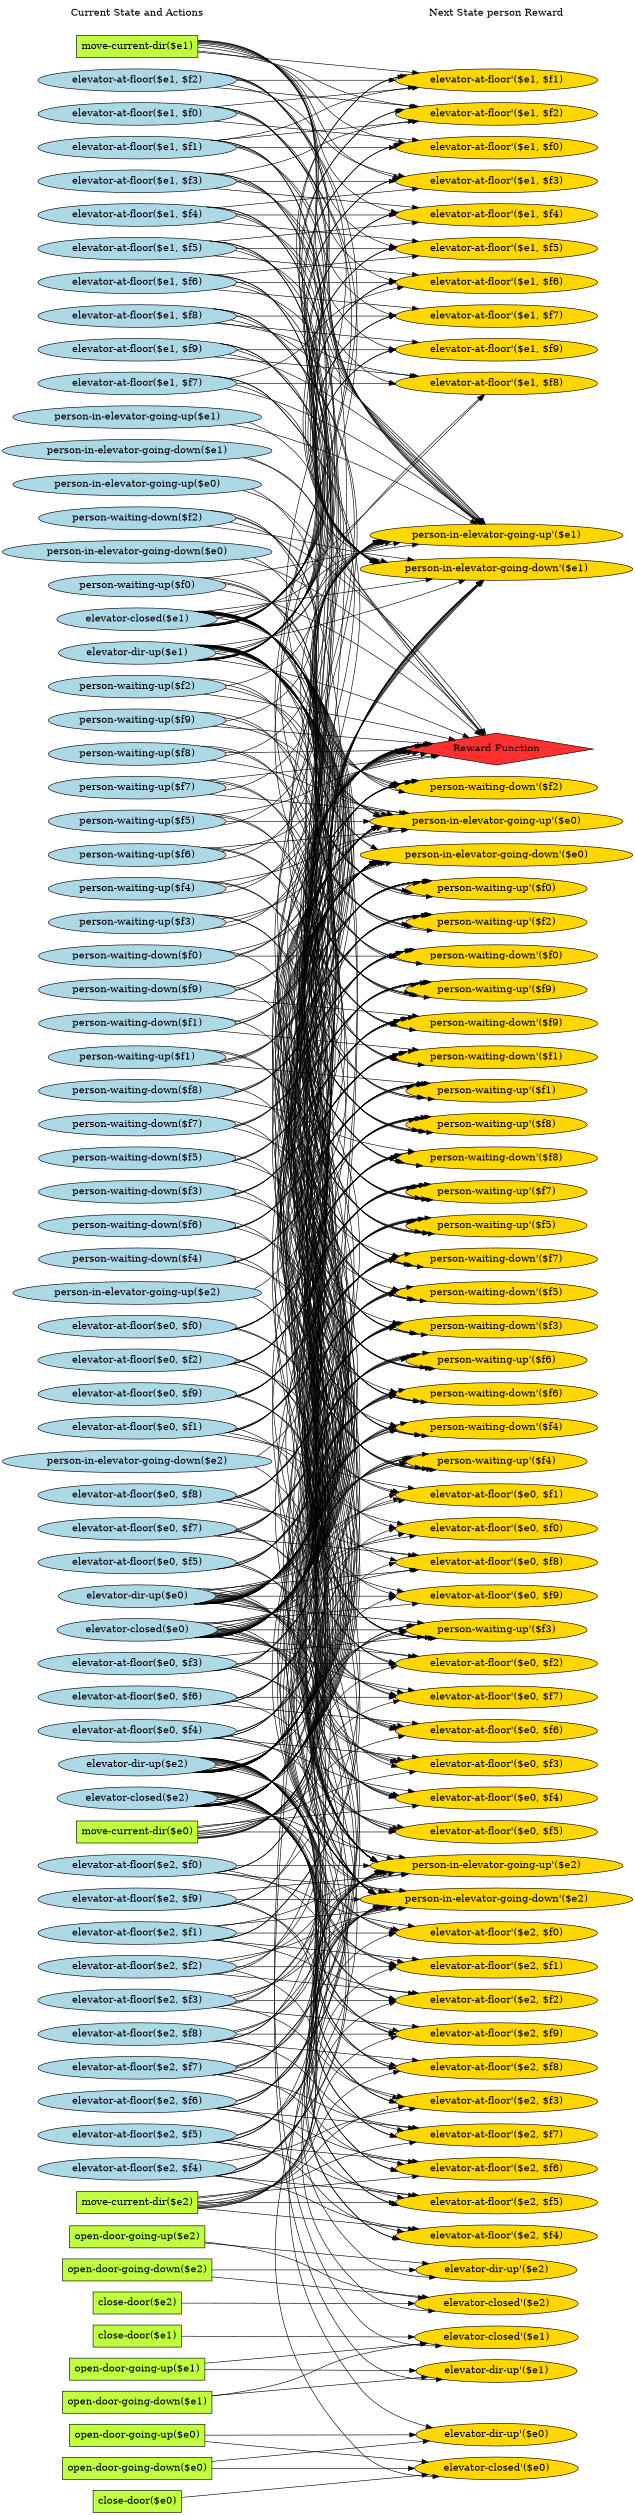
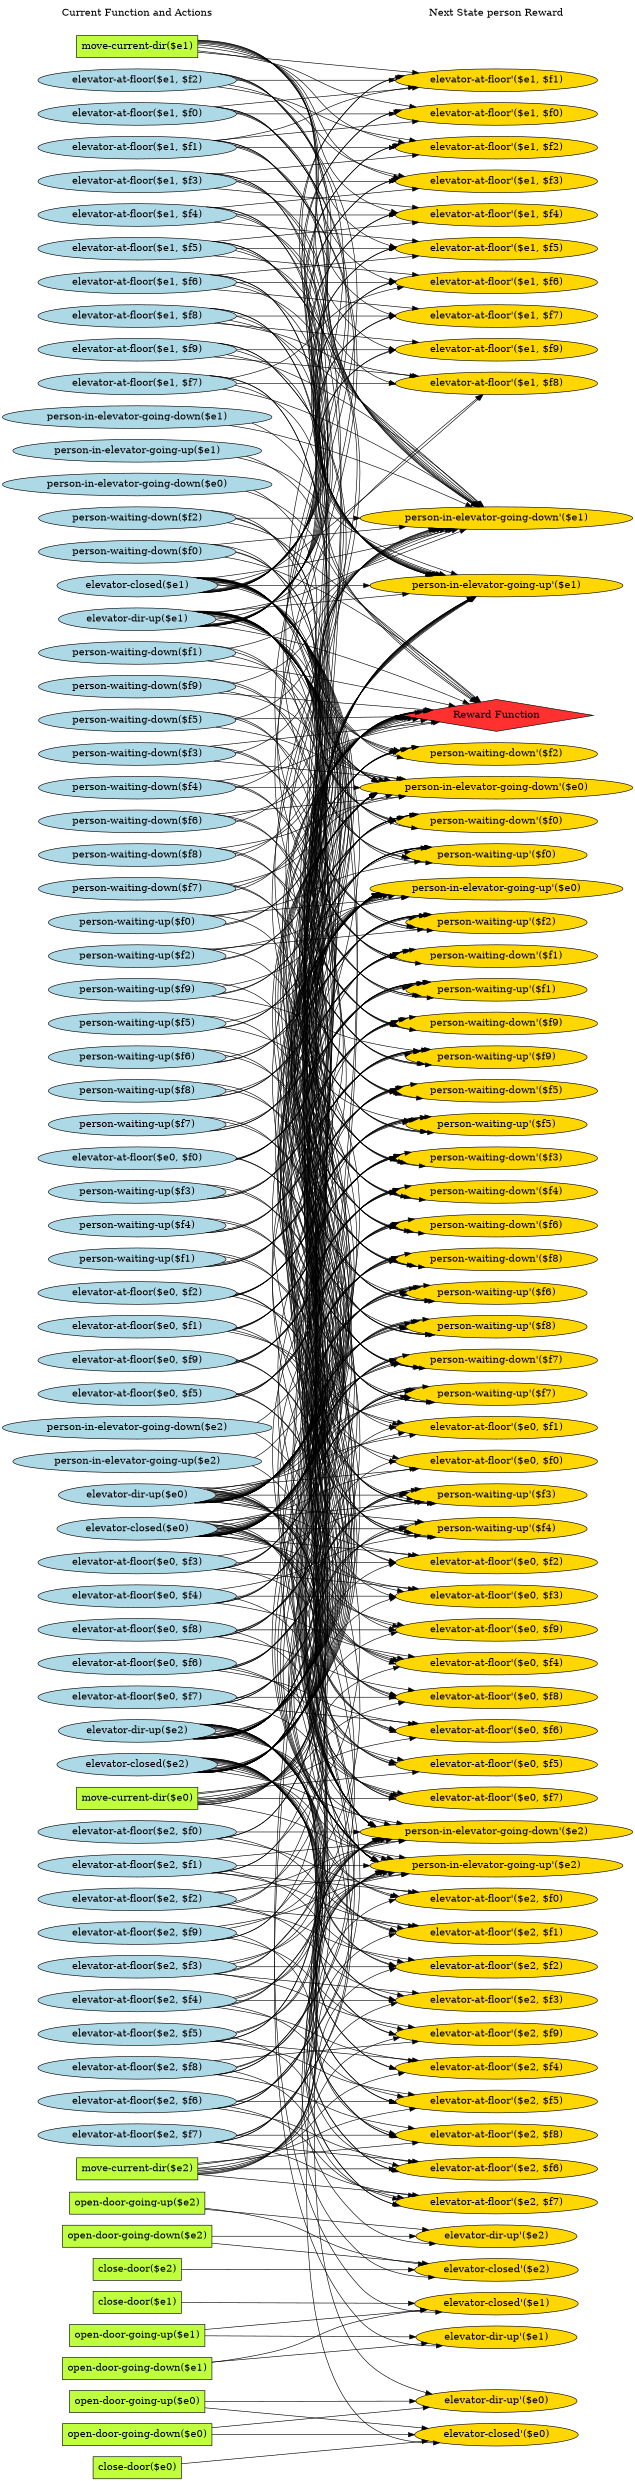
(137, 13) -> (137, 13)
(137, 484) -> none
(300, 1866) -> (295, 1823)
